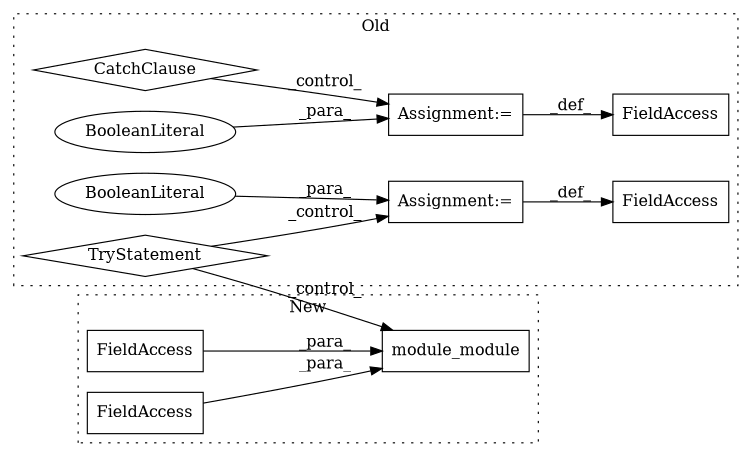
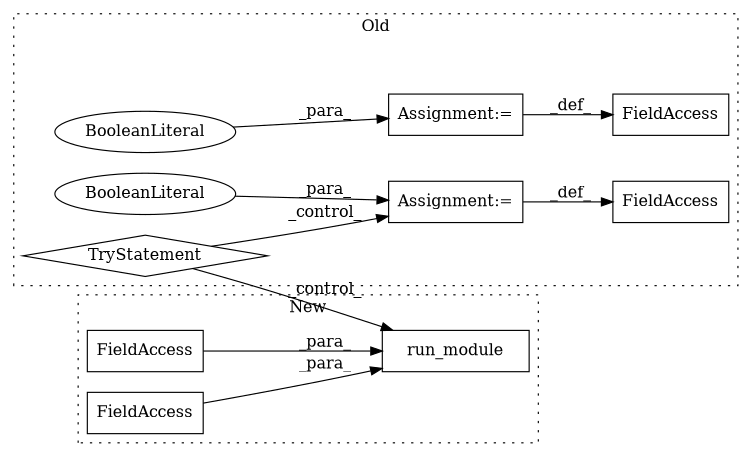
(145, 70) -> none
(456, 351) -> (456, 351)
